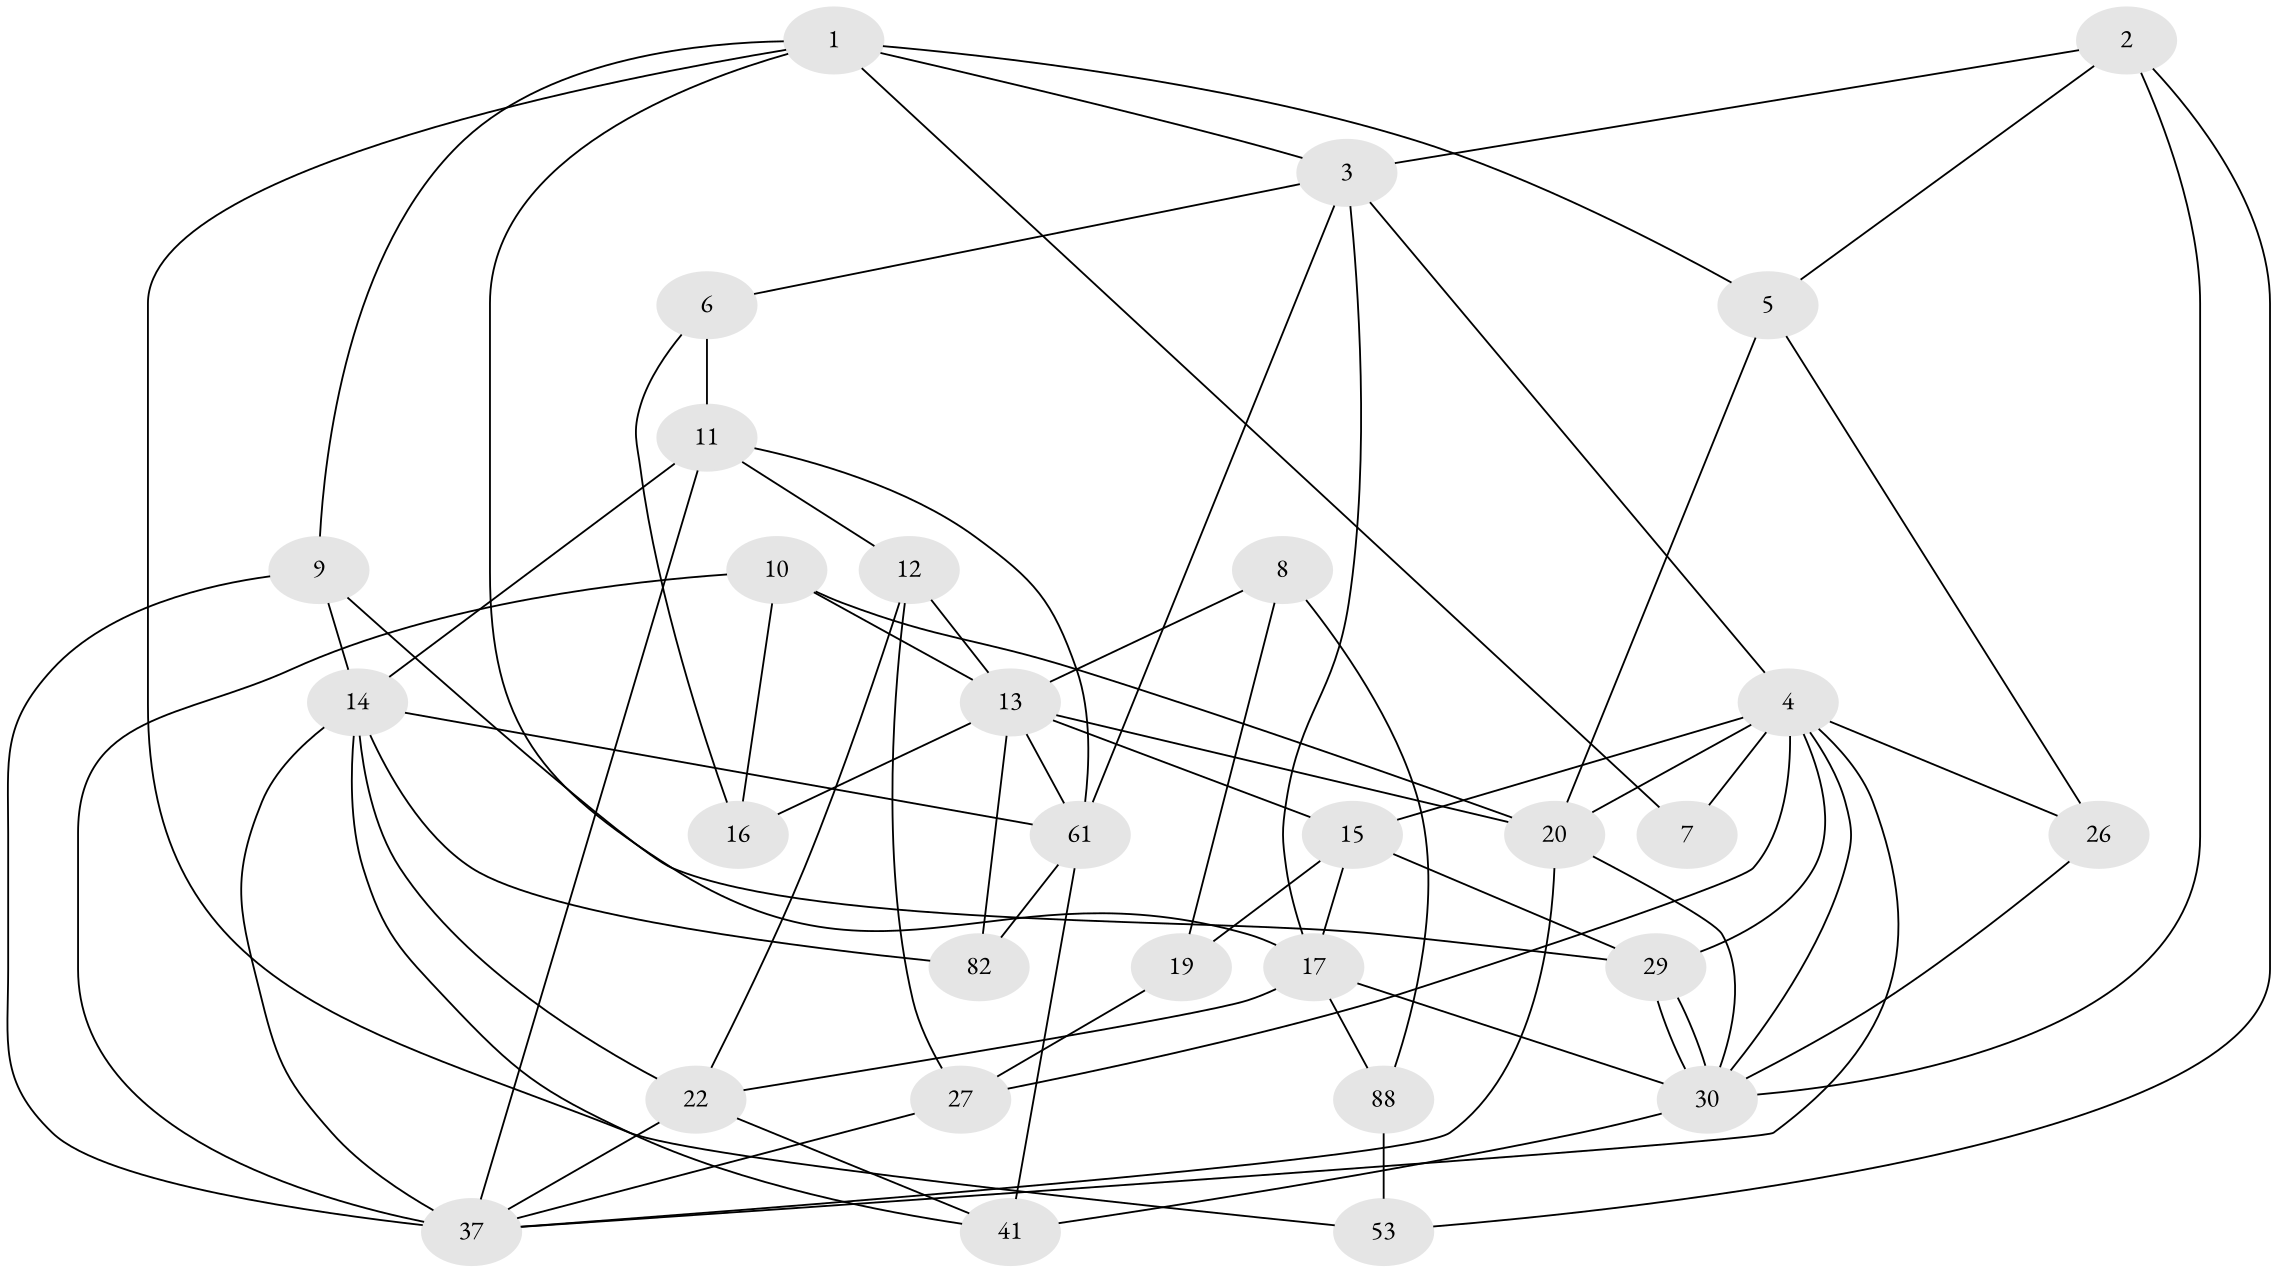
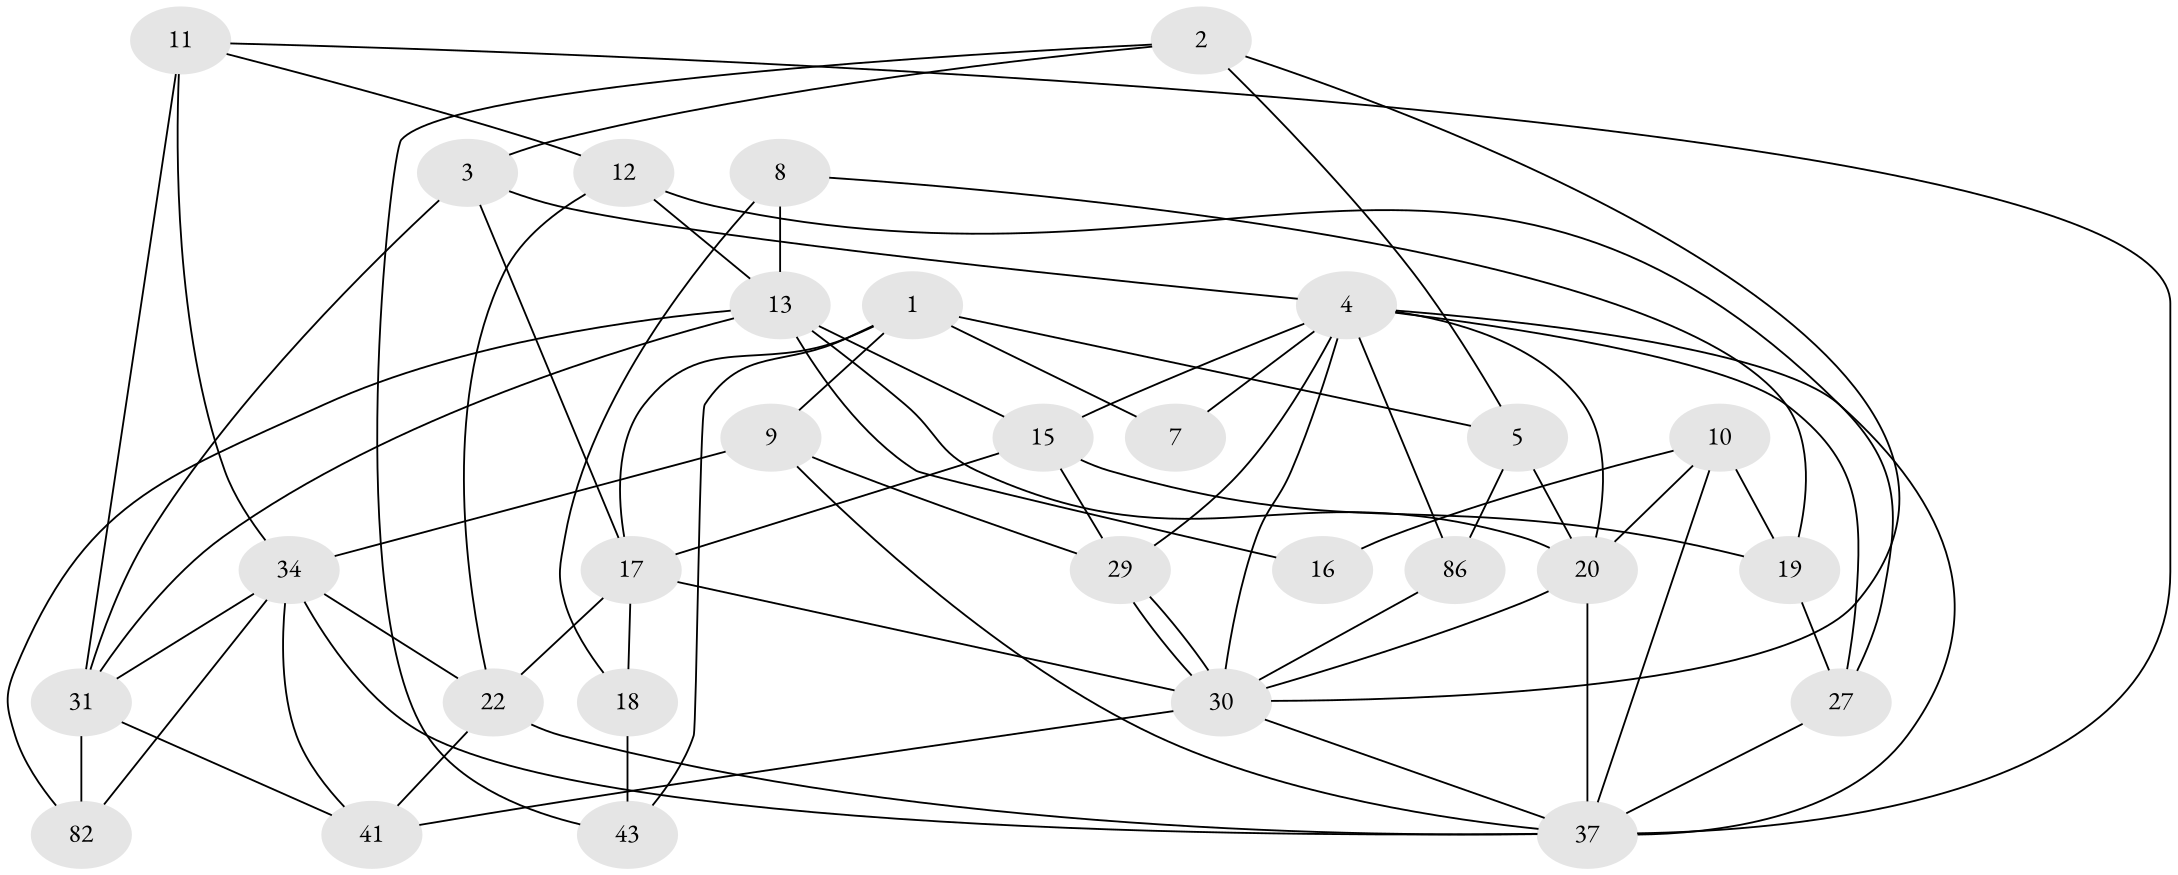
(1092, 103) -> none
(707, 305) -> none
(877, 627) -> (1755, 504)
(358, 702) -> (289, 570)
none -> (1405, 769)
(1080, 835) -> (81, 702)
(2099, 835) -> (1455, 570)
(1384, 1100) -> (628, 702)
(1384, 1232) -> (628, 835)
